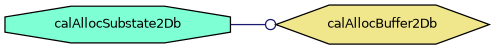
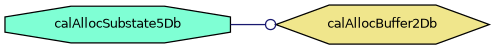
(118, 25) -> (118, 25)
